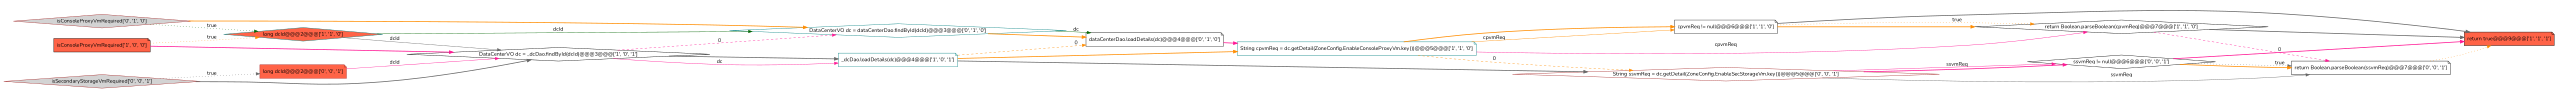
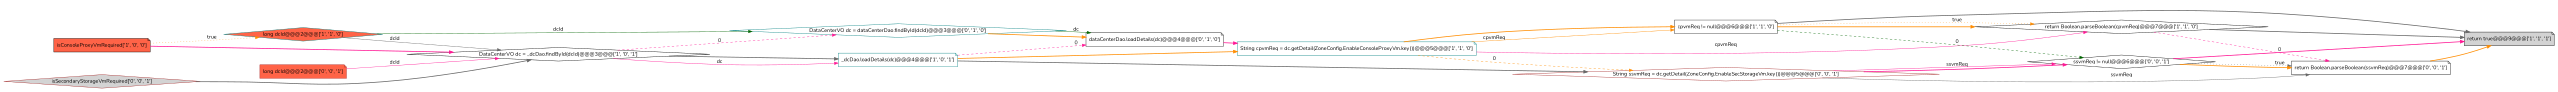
(102, 21) -> none
(2509, 39) -> (2509, 39)
none -> (1929, 42)
(1020, 50) -> (1020, 50)
(2459, 55) -> (2459, 55)
(208, 76) -> none
